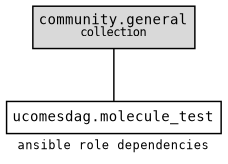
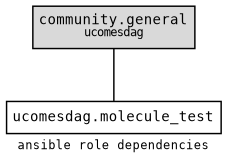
(114, 33) -> (114, 33)
